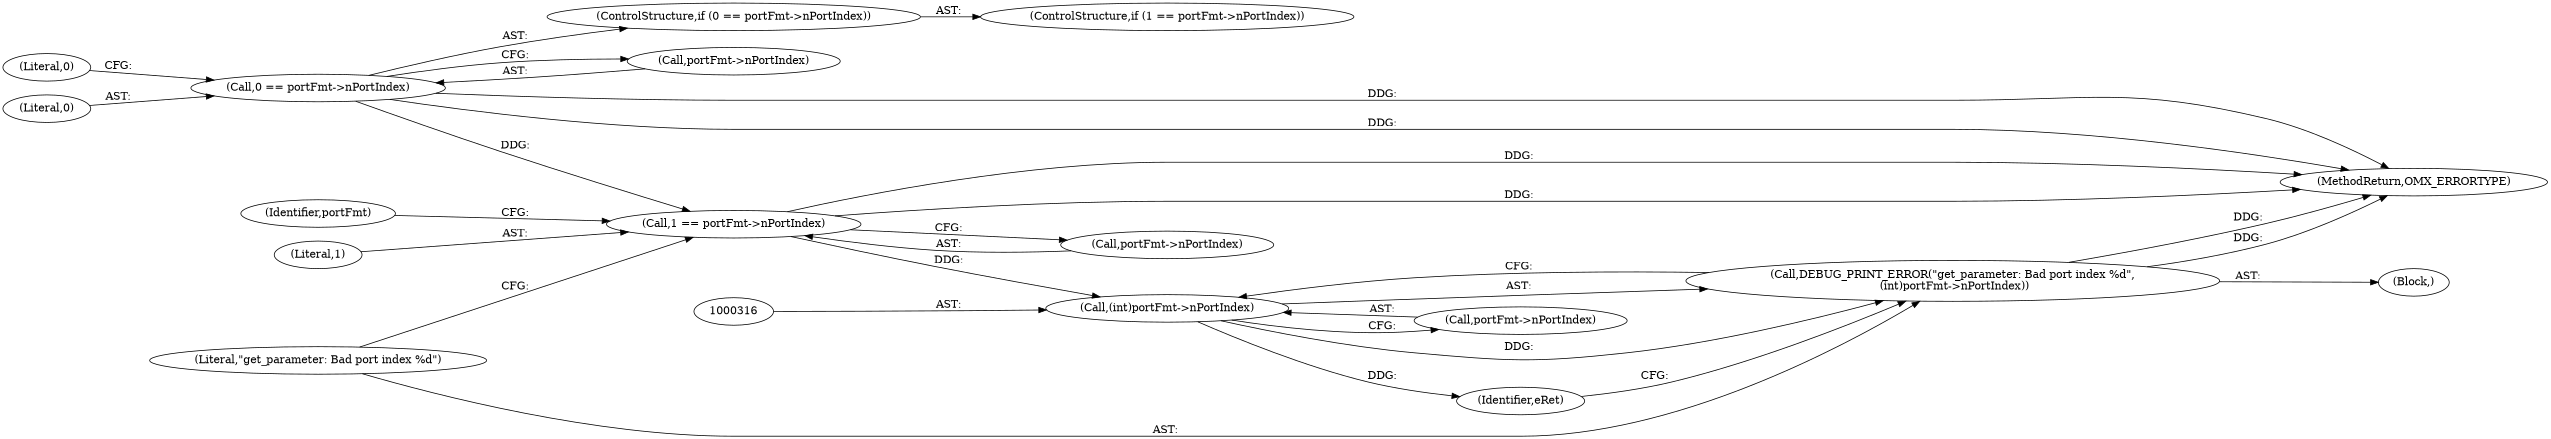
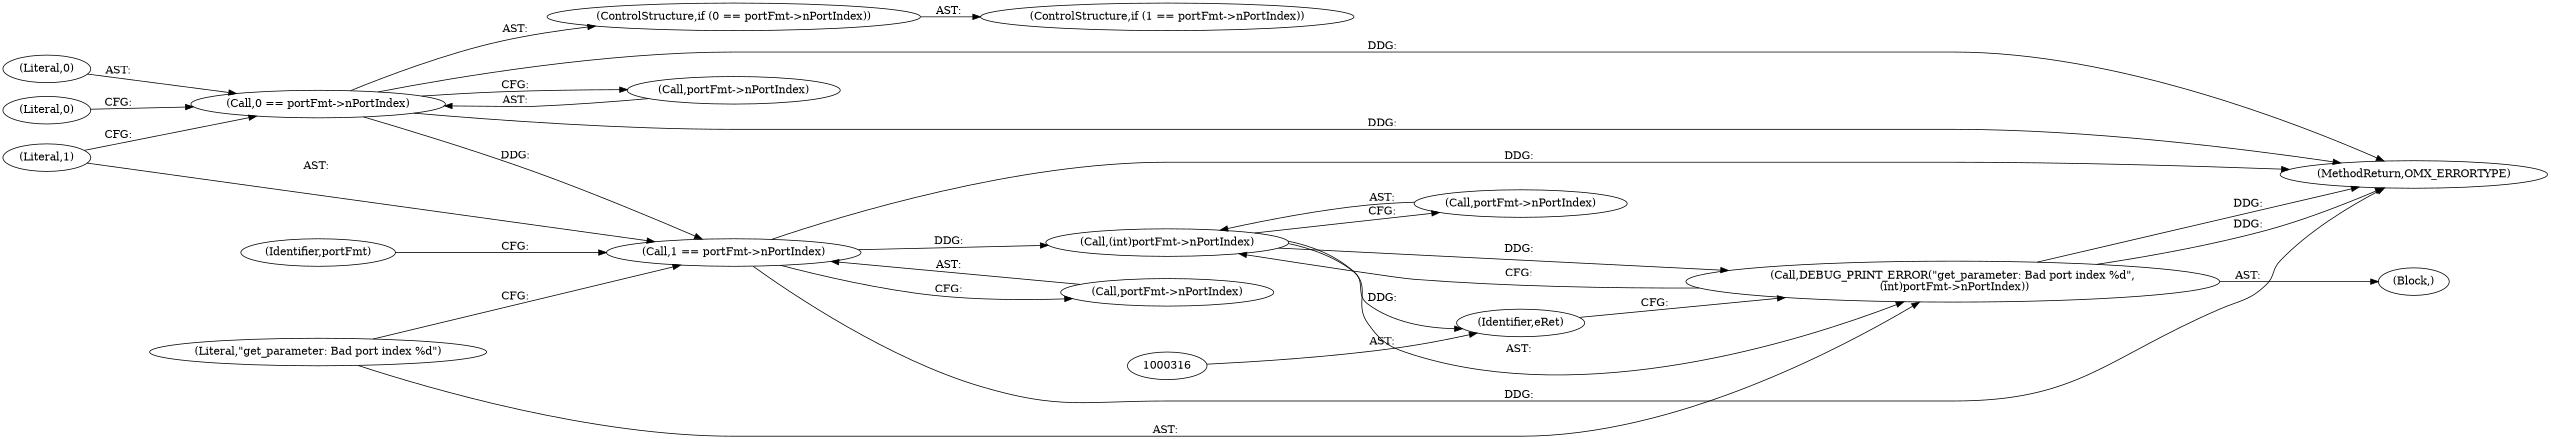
none -> (167, 134)
(906, 311) -> (1339, 355)
